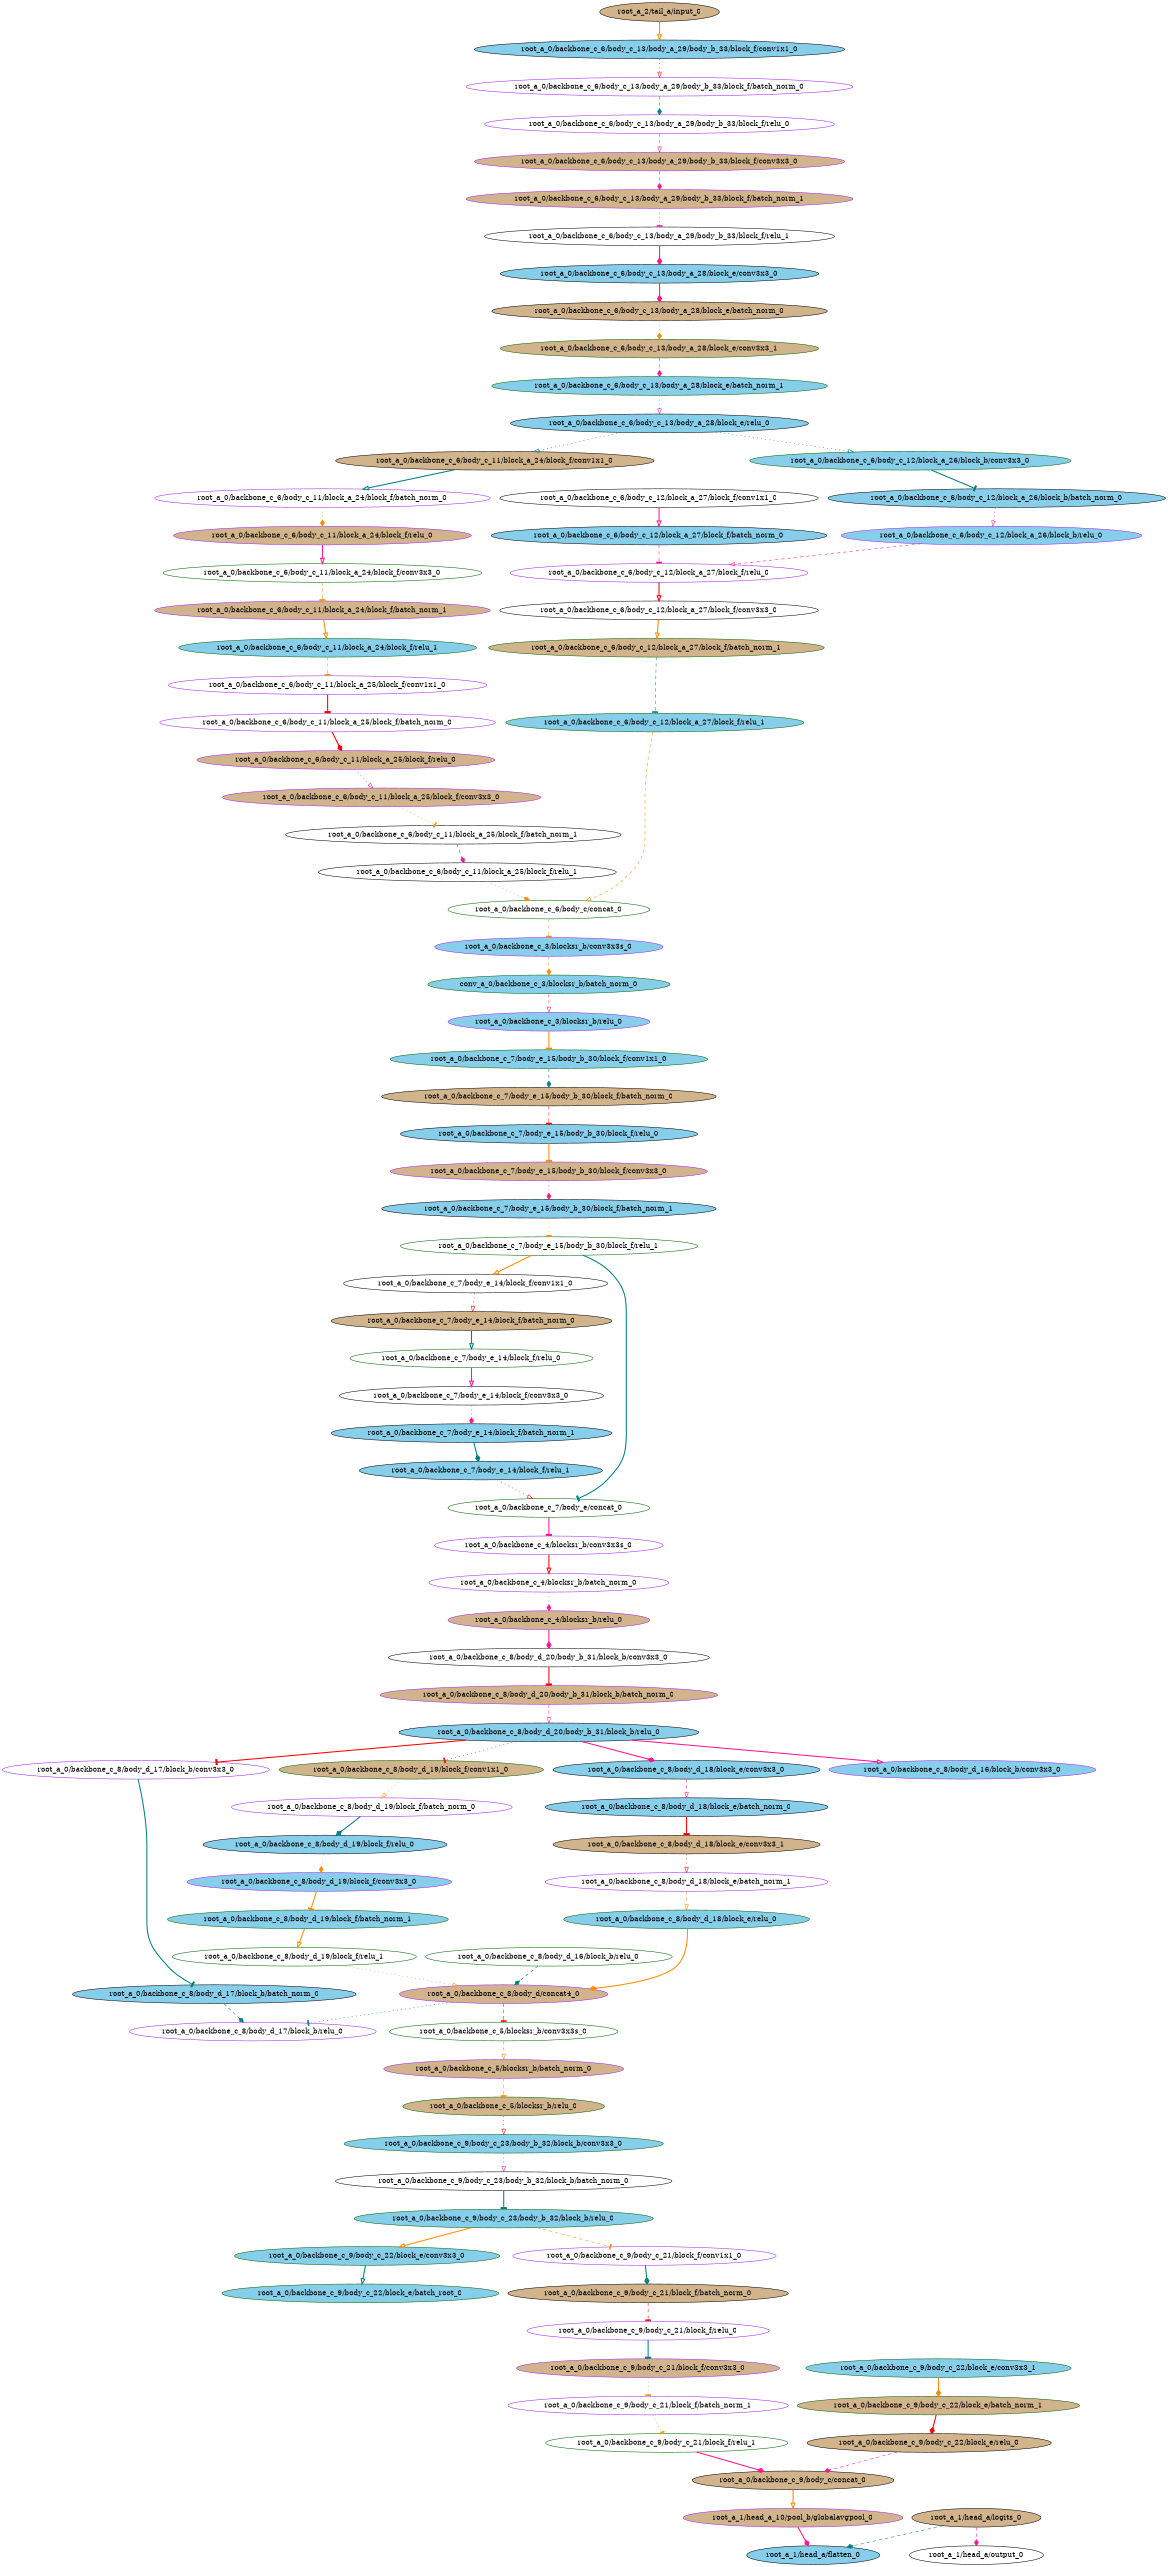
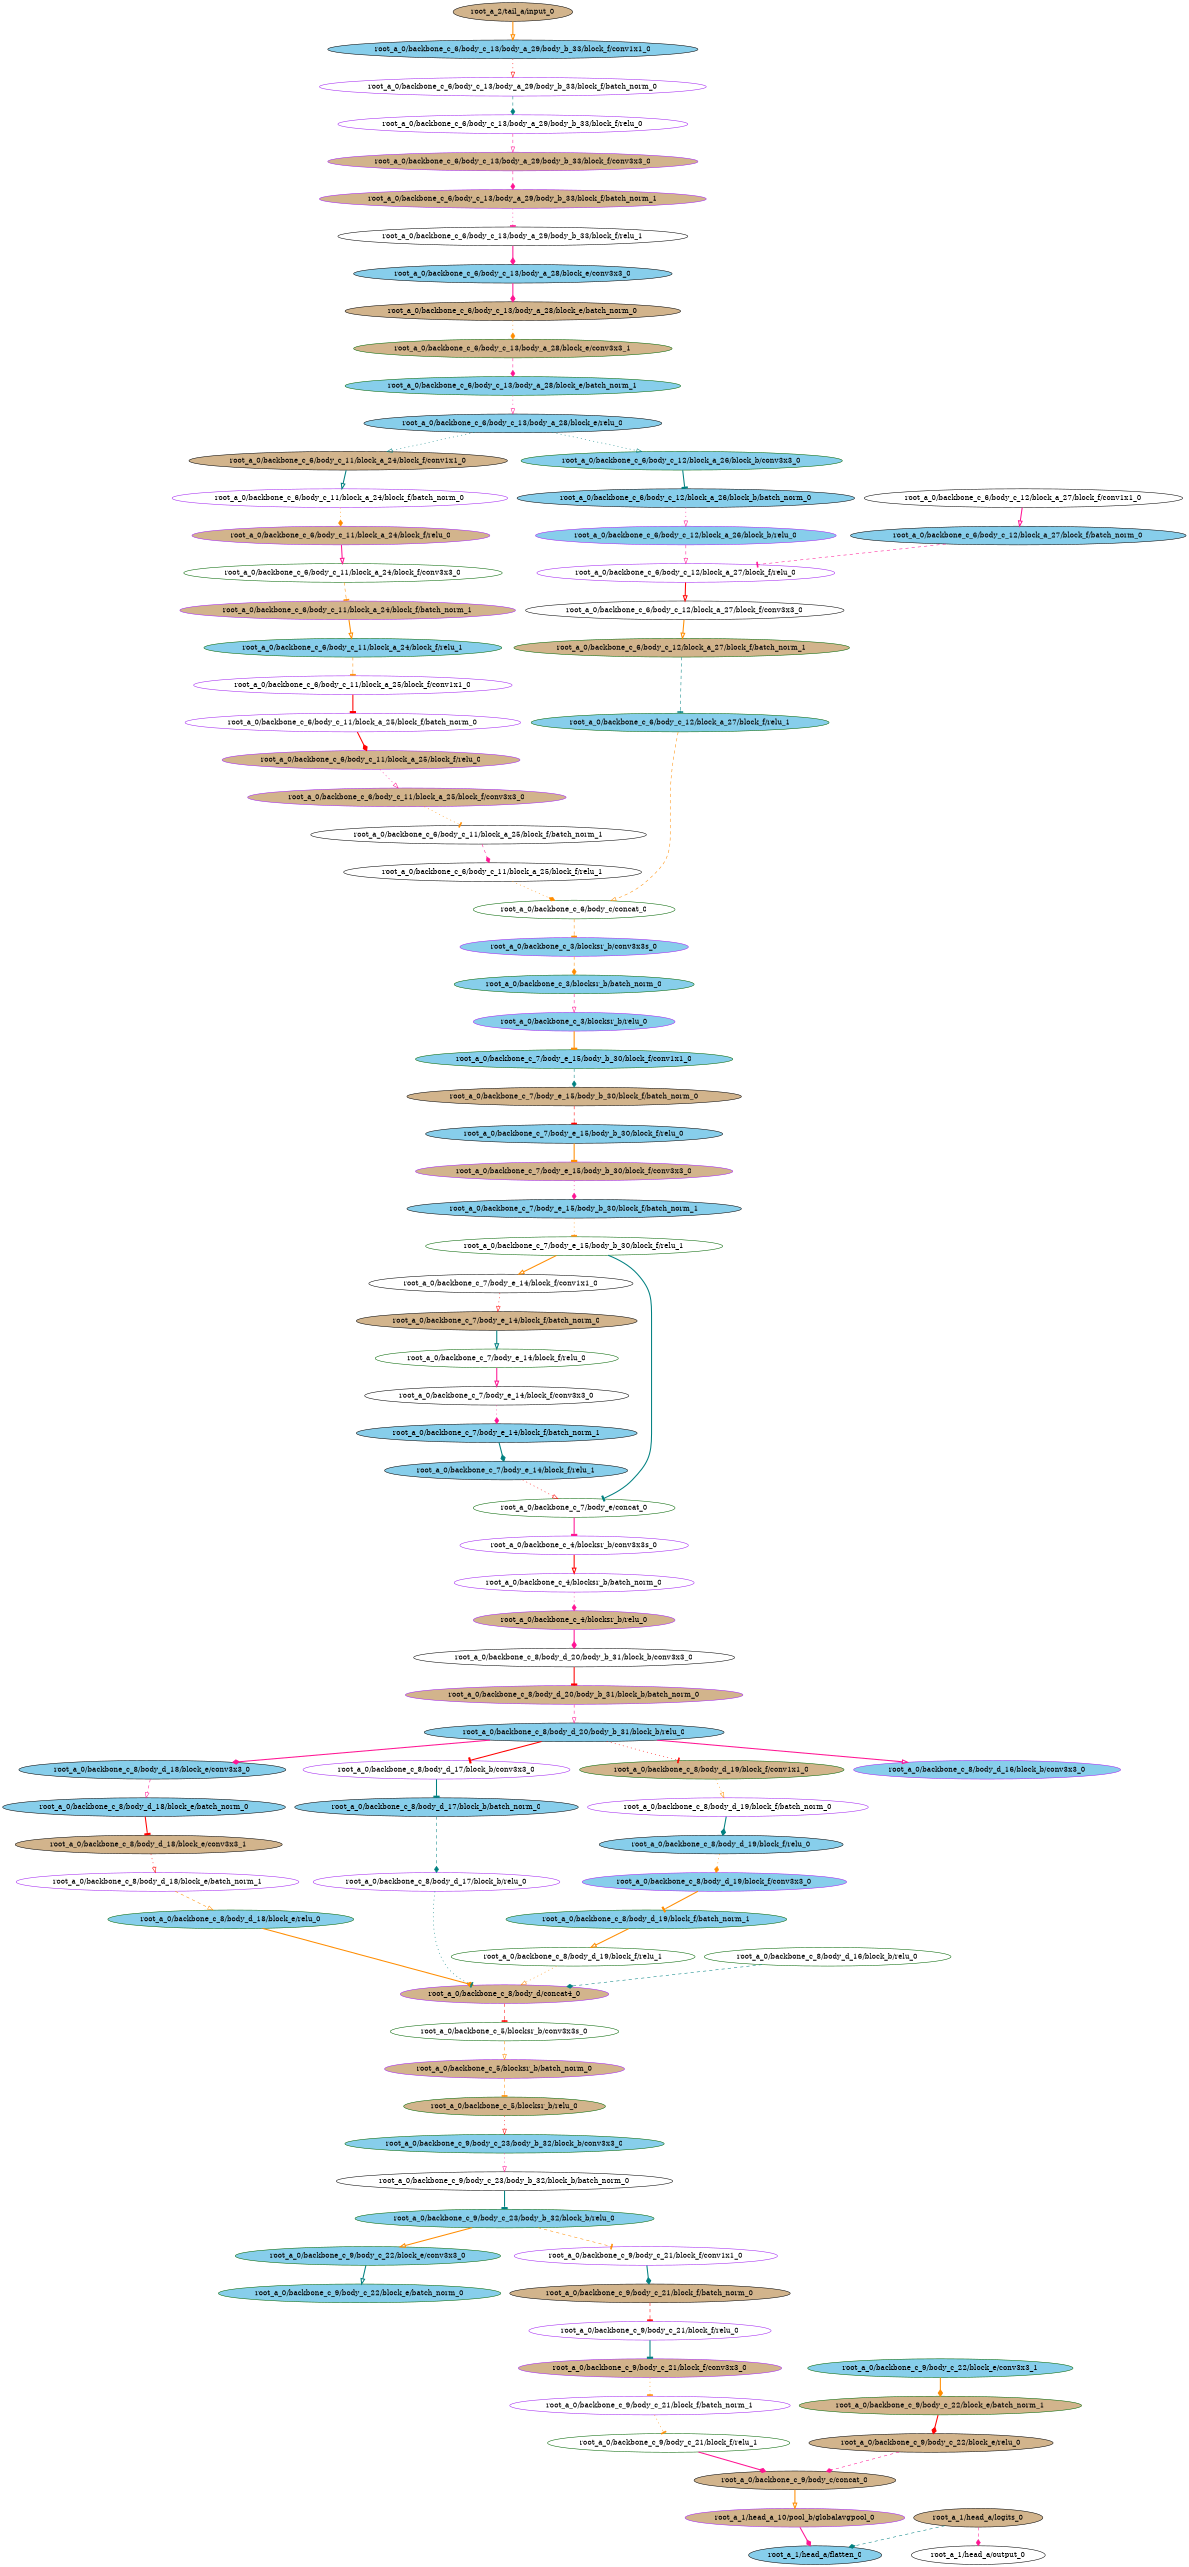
(549, 984) -> (574, 984)
(381, 2012) -> (437, 1945)
(360, 2293) -> (360, 2293)
